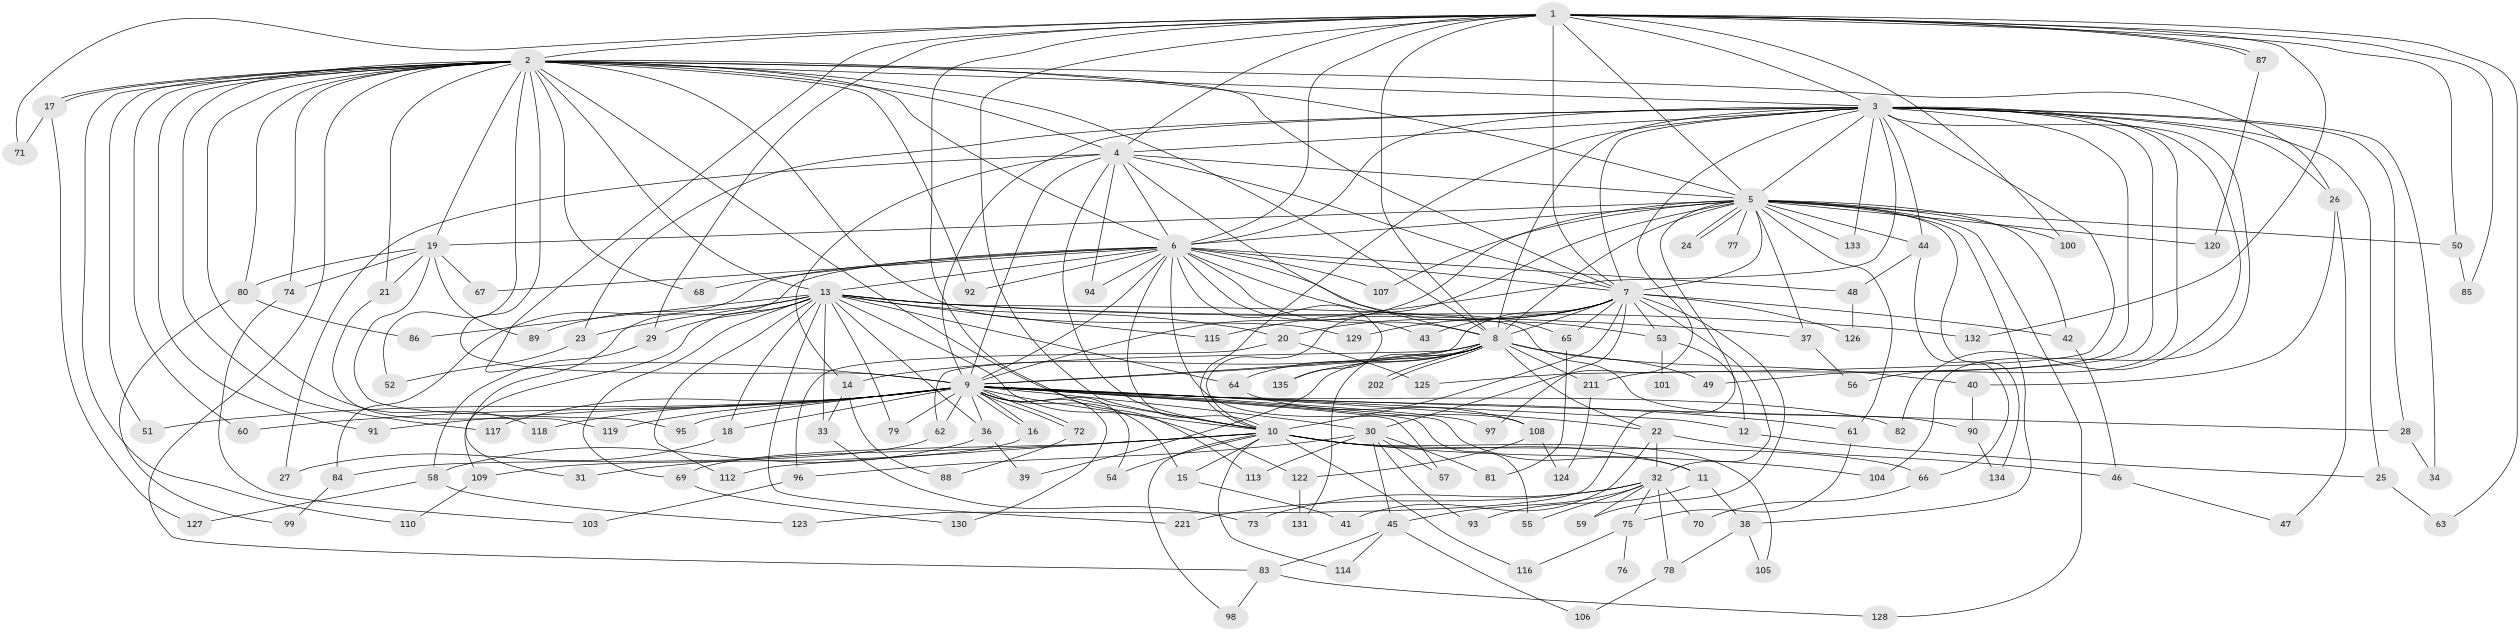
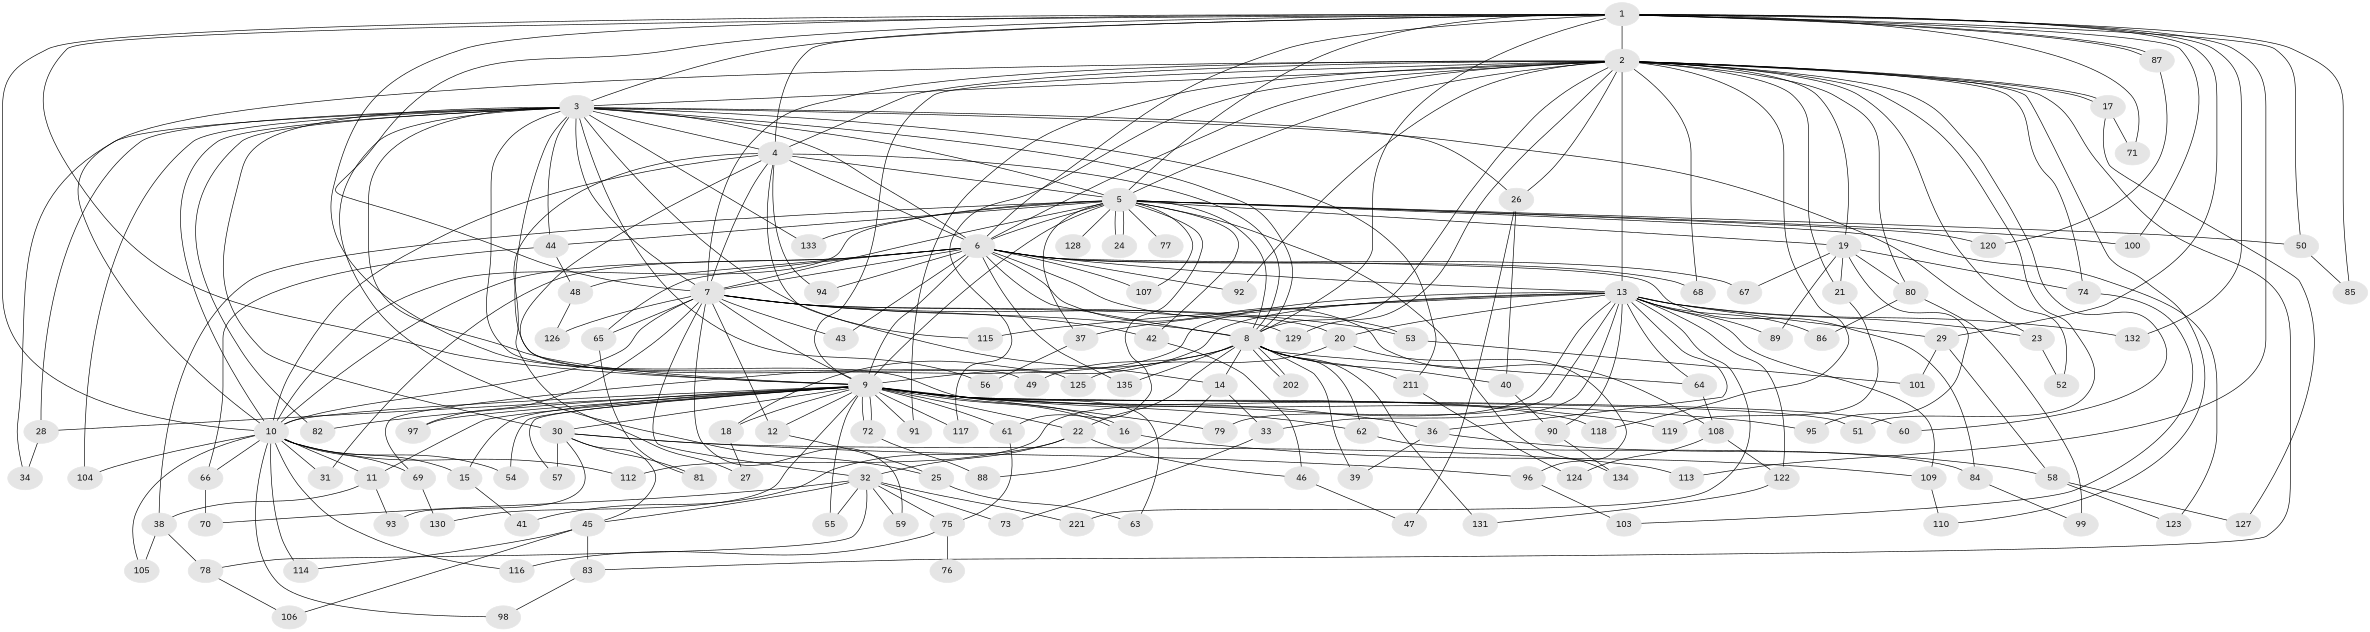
none -> (1931, 359)
(1719, 362) -> (740, 362)
(1571, 601) -> none
